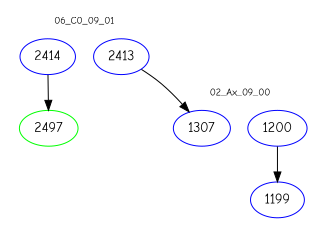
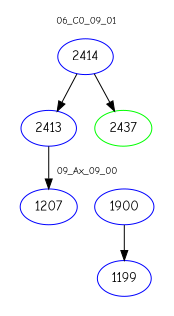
none -> (69, 88)
(240, 93) -> (87, 172)
(49, 128) -> (123, 128)
(202, 128) -> (49, 207)
(277, 128) -> (124, 207)
